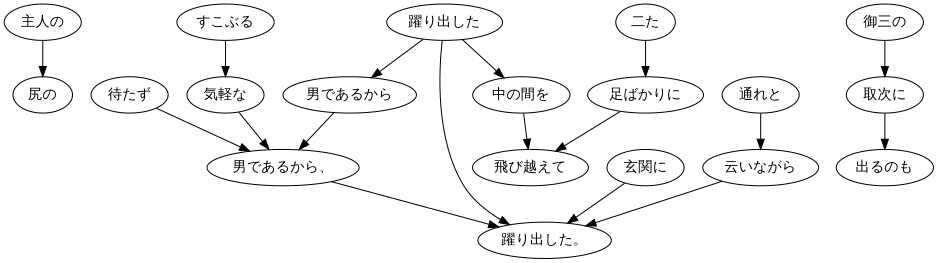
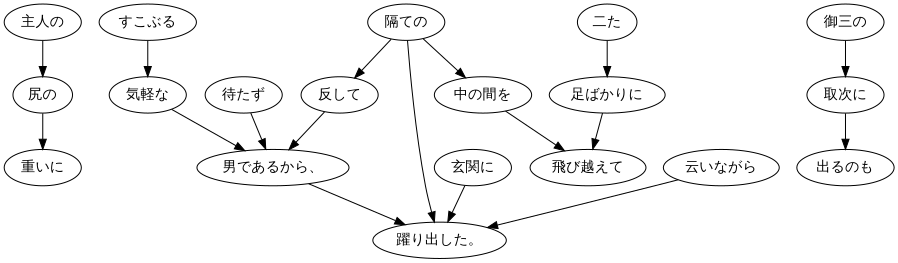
(445, 22) -> (406, 22)
(350, 95) -> (340, 95)
(761, 95) -> none
none -> (43, 168)
